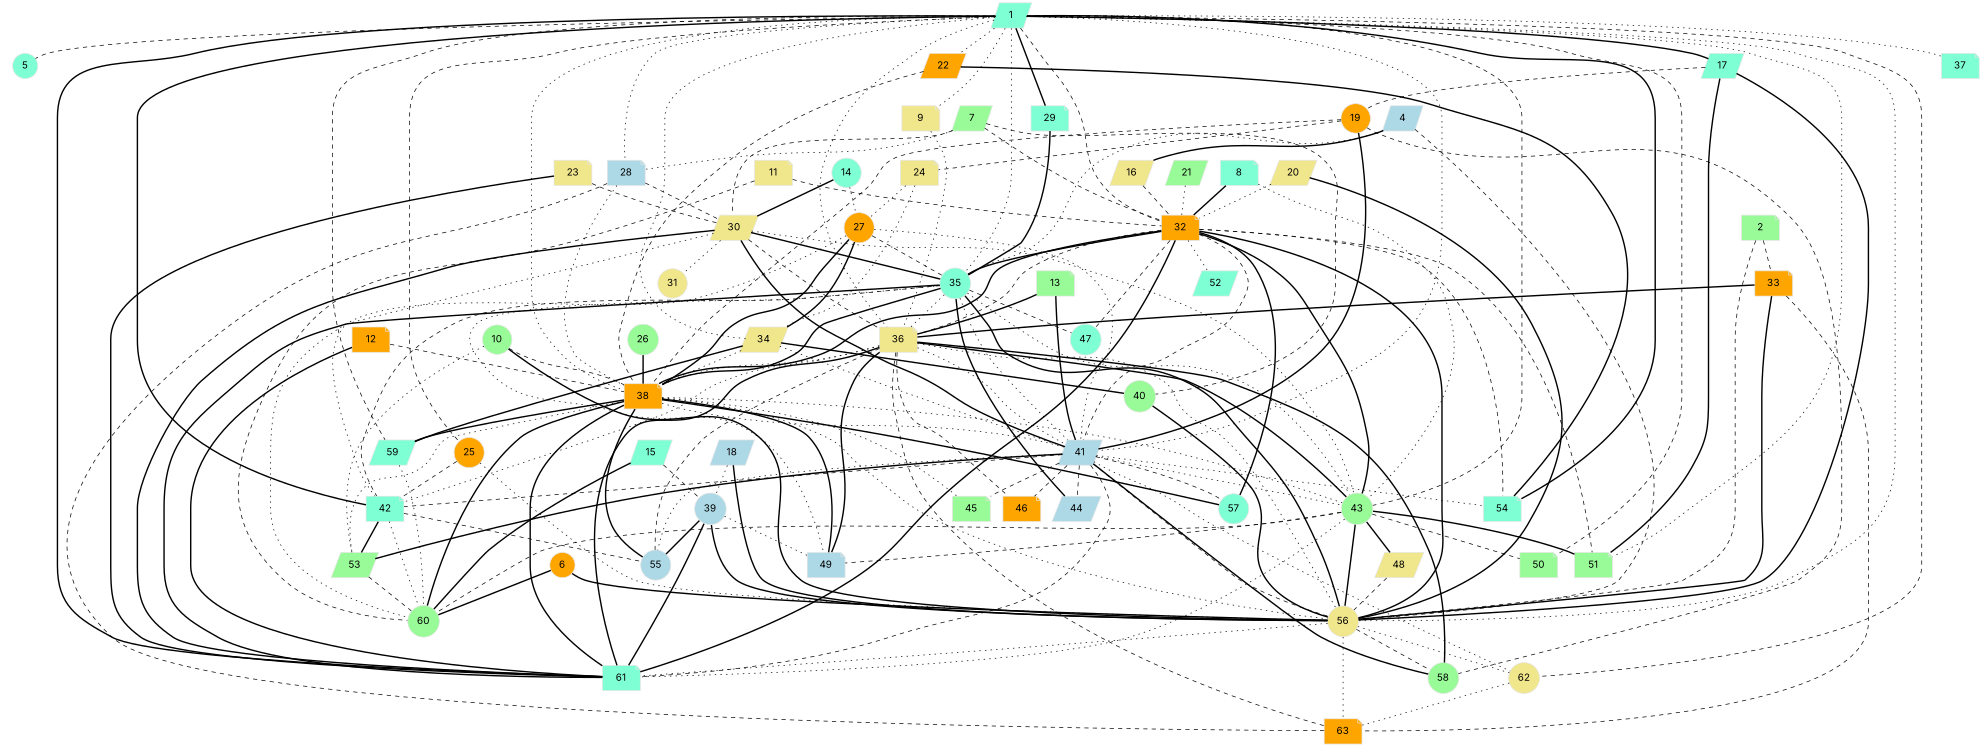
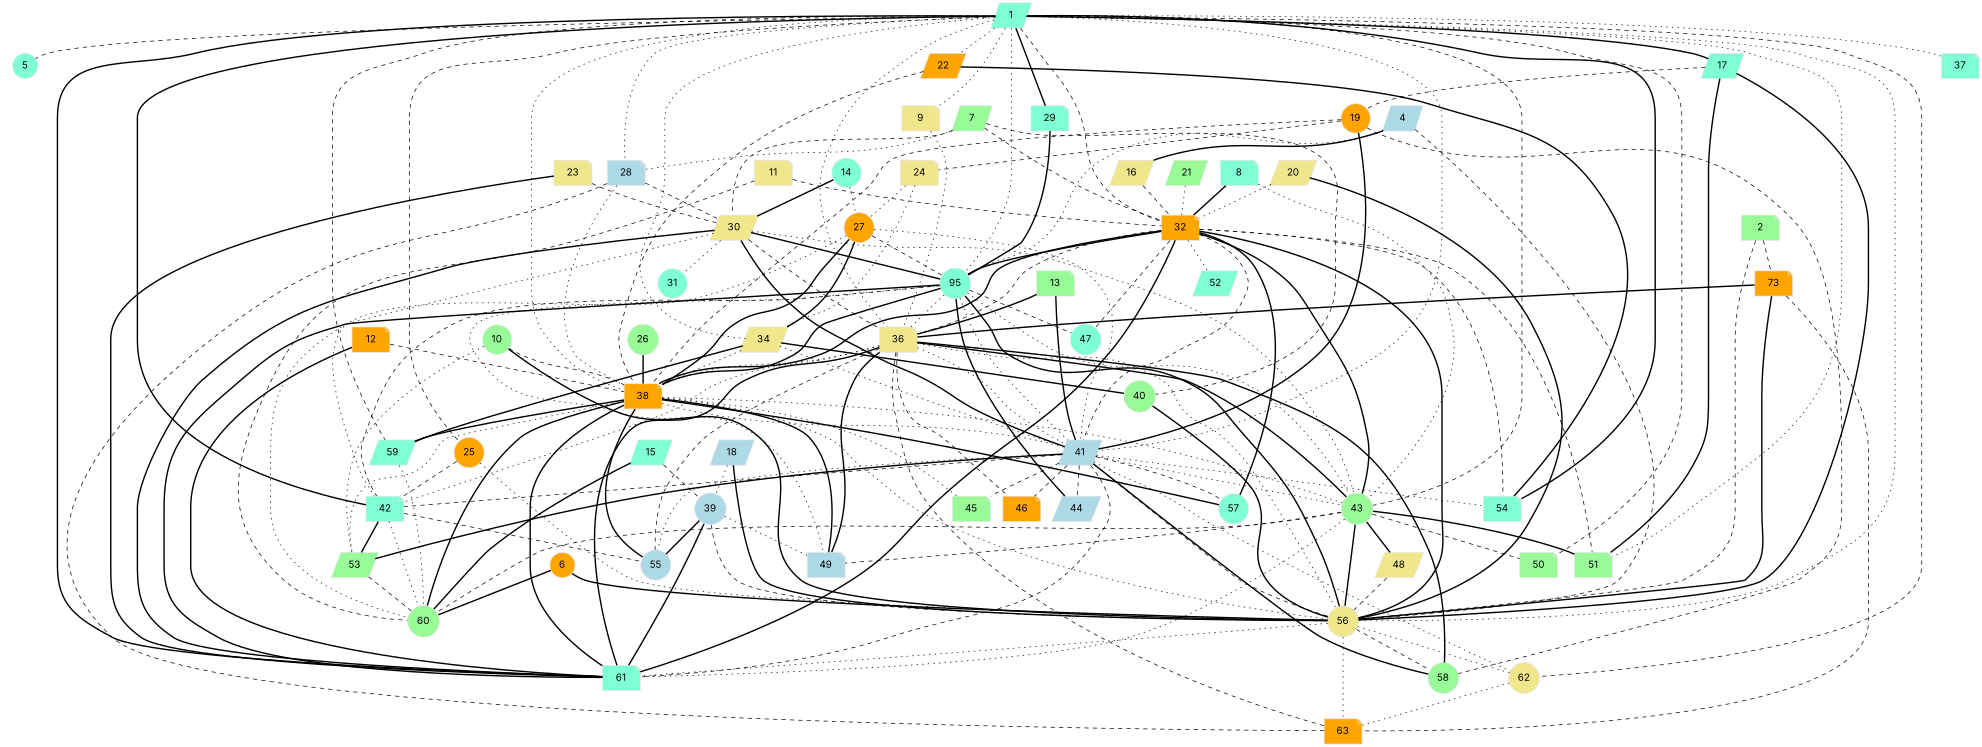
(673, 283) -> (673, 283)
(955, 283) -> (955, 283)
(1774, 283) -> (1774, 283)
(999, 613) -> (999, 613)
